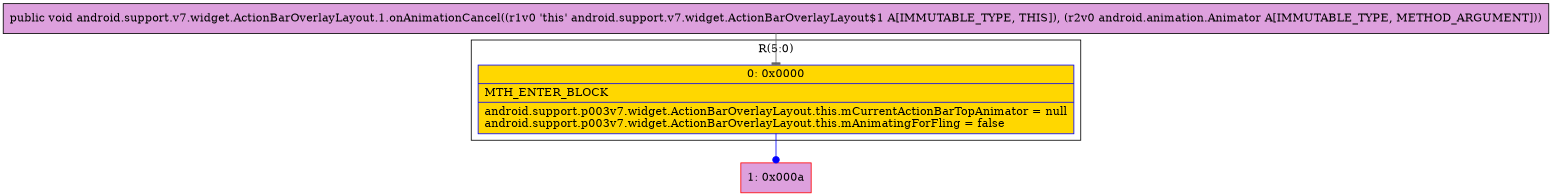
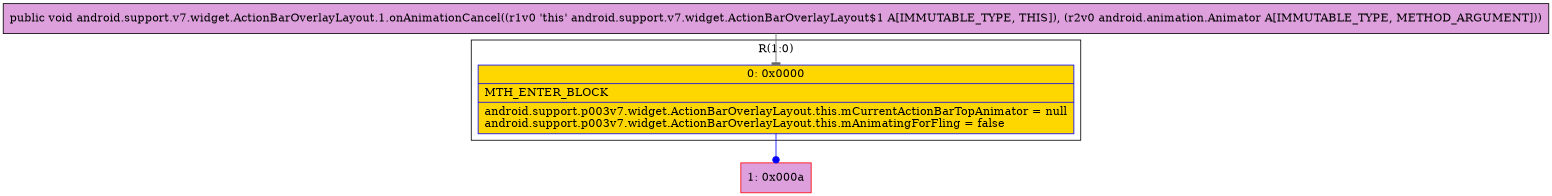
(776, 49) -> (776, 49)
